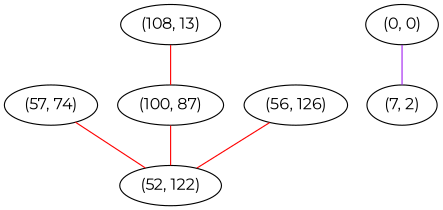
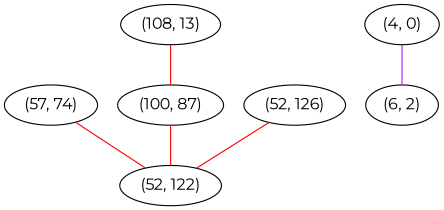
(402, 25) -> (402, 25)
(296, 105) -> (295, 105)
(402, 105) -> (402, 105)
